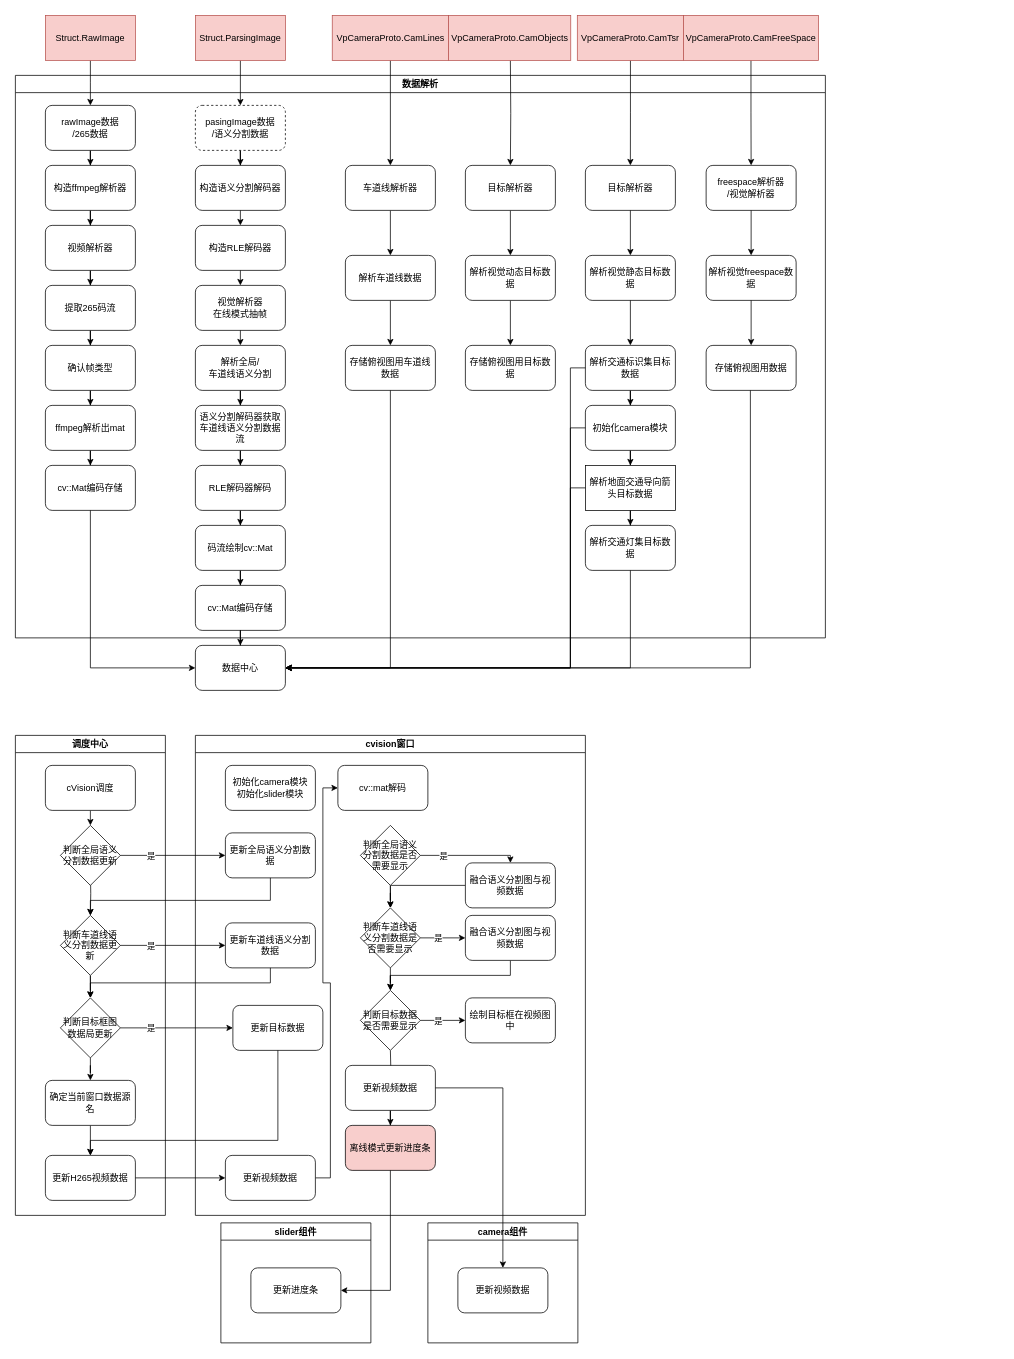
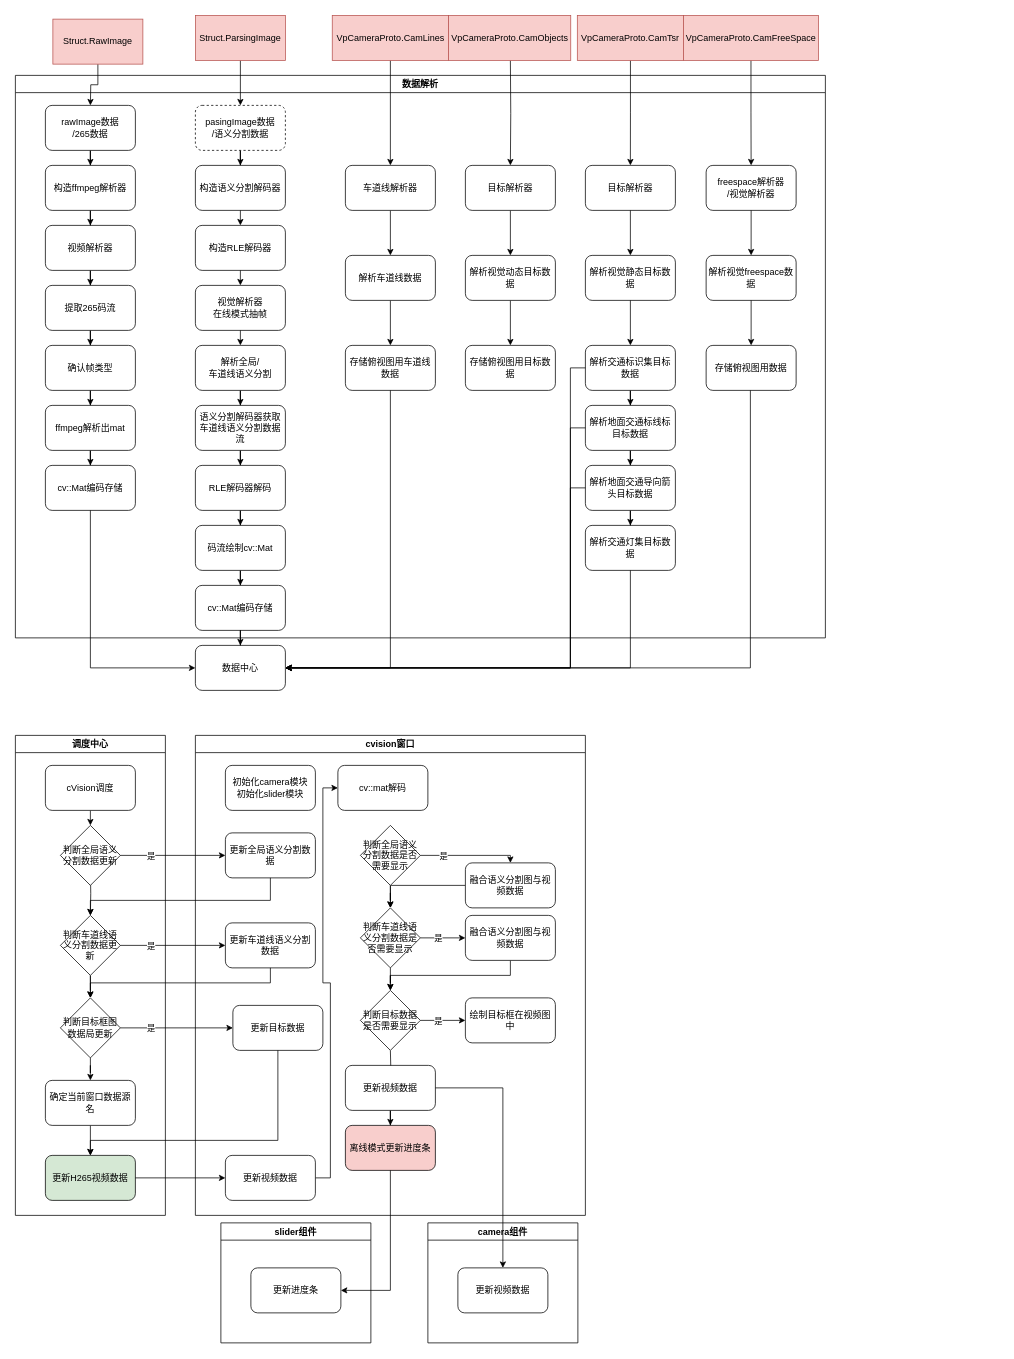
(90, 38) -> (98, 42)
(630, 428) -> (630, 428)
(630, 488) -> (630, 488)
(90, 1178) -> (90, 1178)
